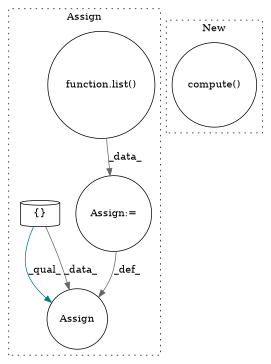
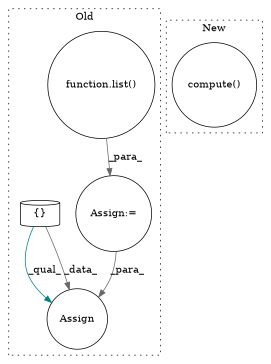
(85, 17) -> (85, 17)
(125, 157) -> (125, 157)
(127, 270) -> (127, 270)
